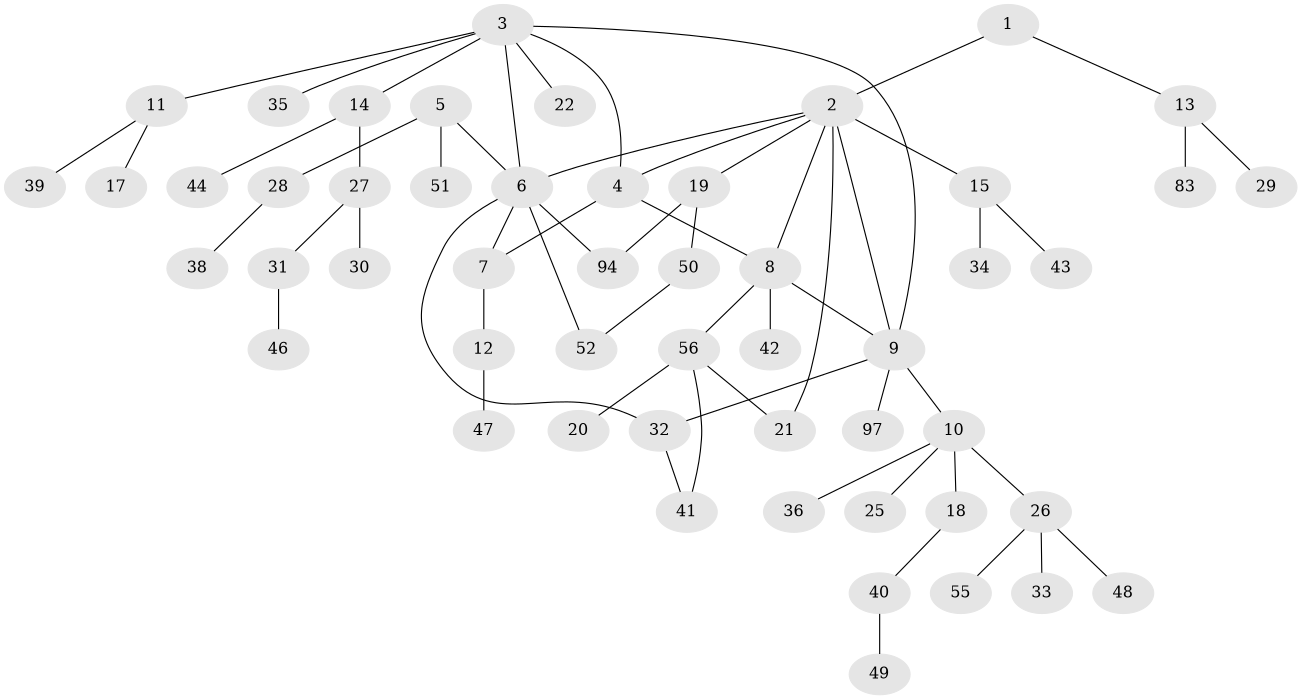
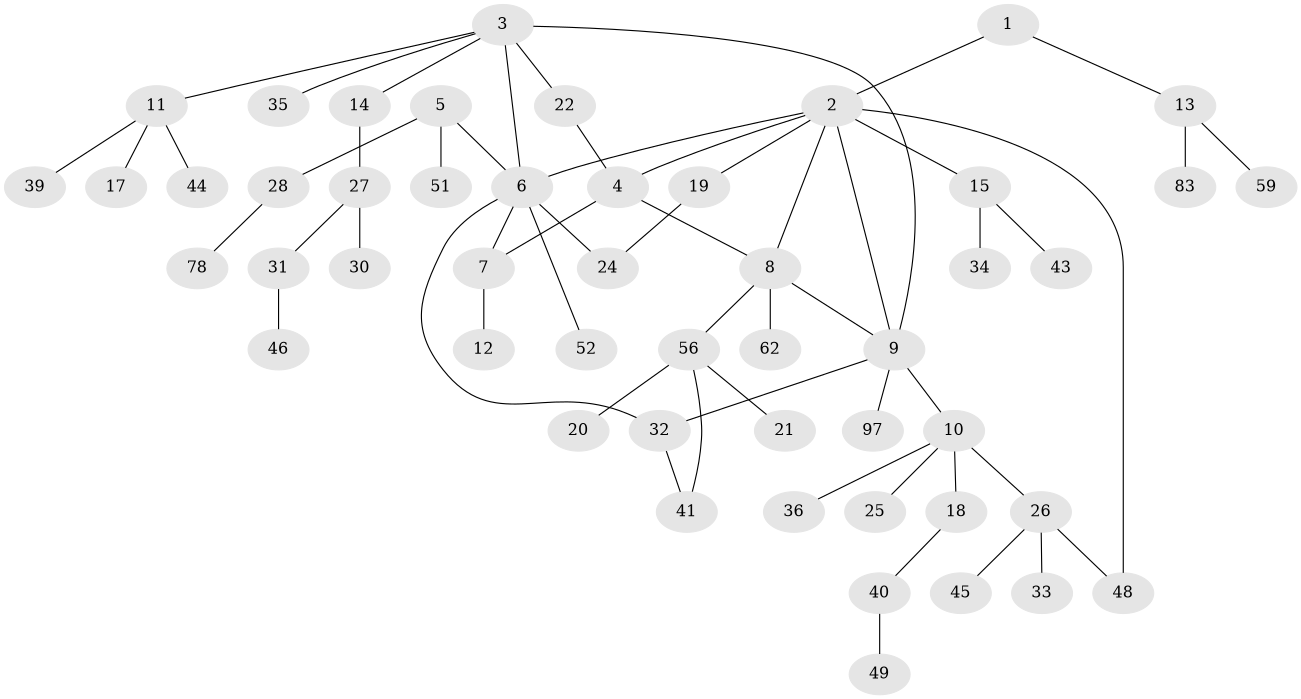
(603, 82) -> (592, 147)
(279, 147) -> (177, 147)
(1266, 187) -> (1266, 187)
(197, 268) -> (197, 268)
(608, 268) -> (608, 268)
(689, 268) -> none
(827, 271) -> (1121, 255)
(770, 350) -> (770, 350)
(484, 431) -> none
(961, 593) -> (961, 593)
